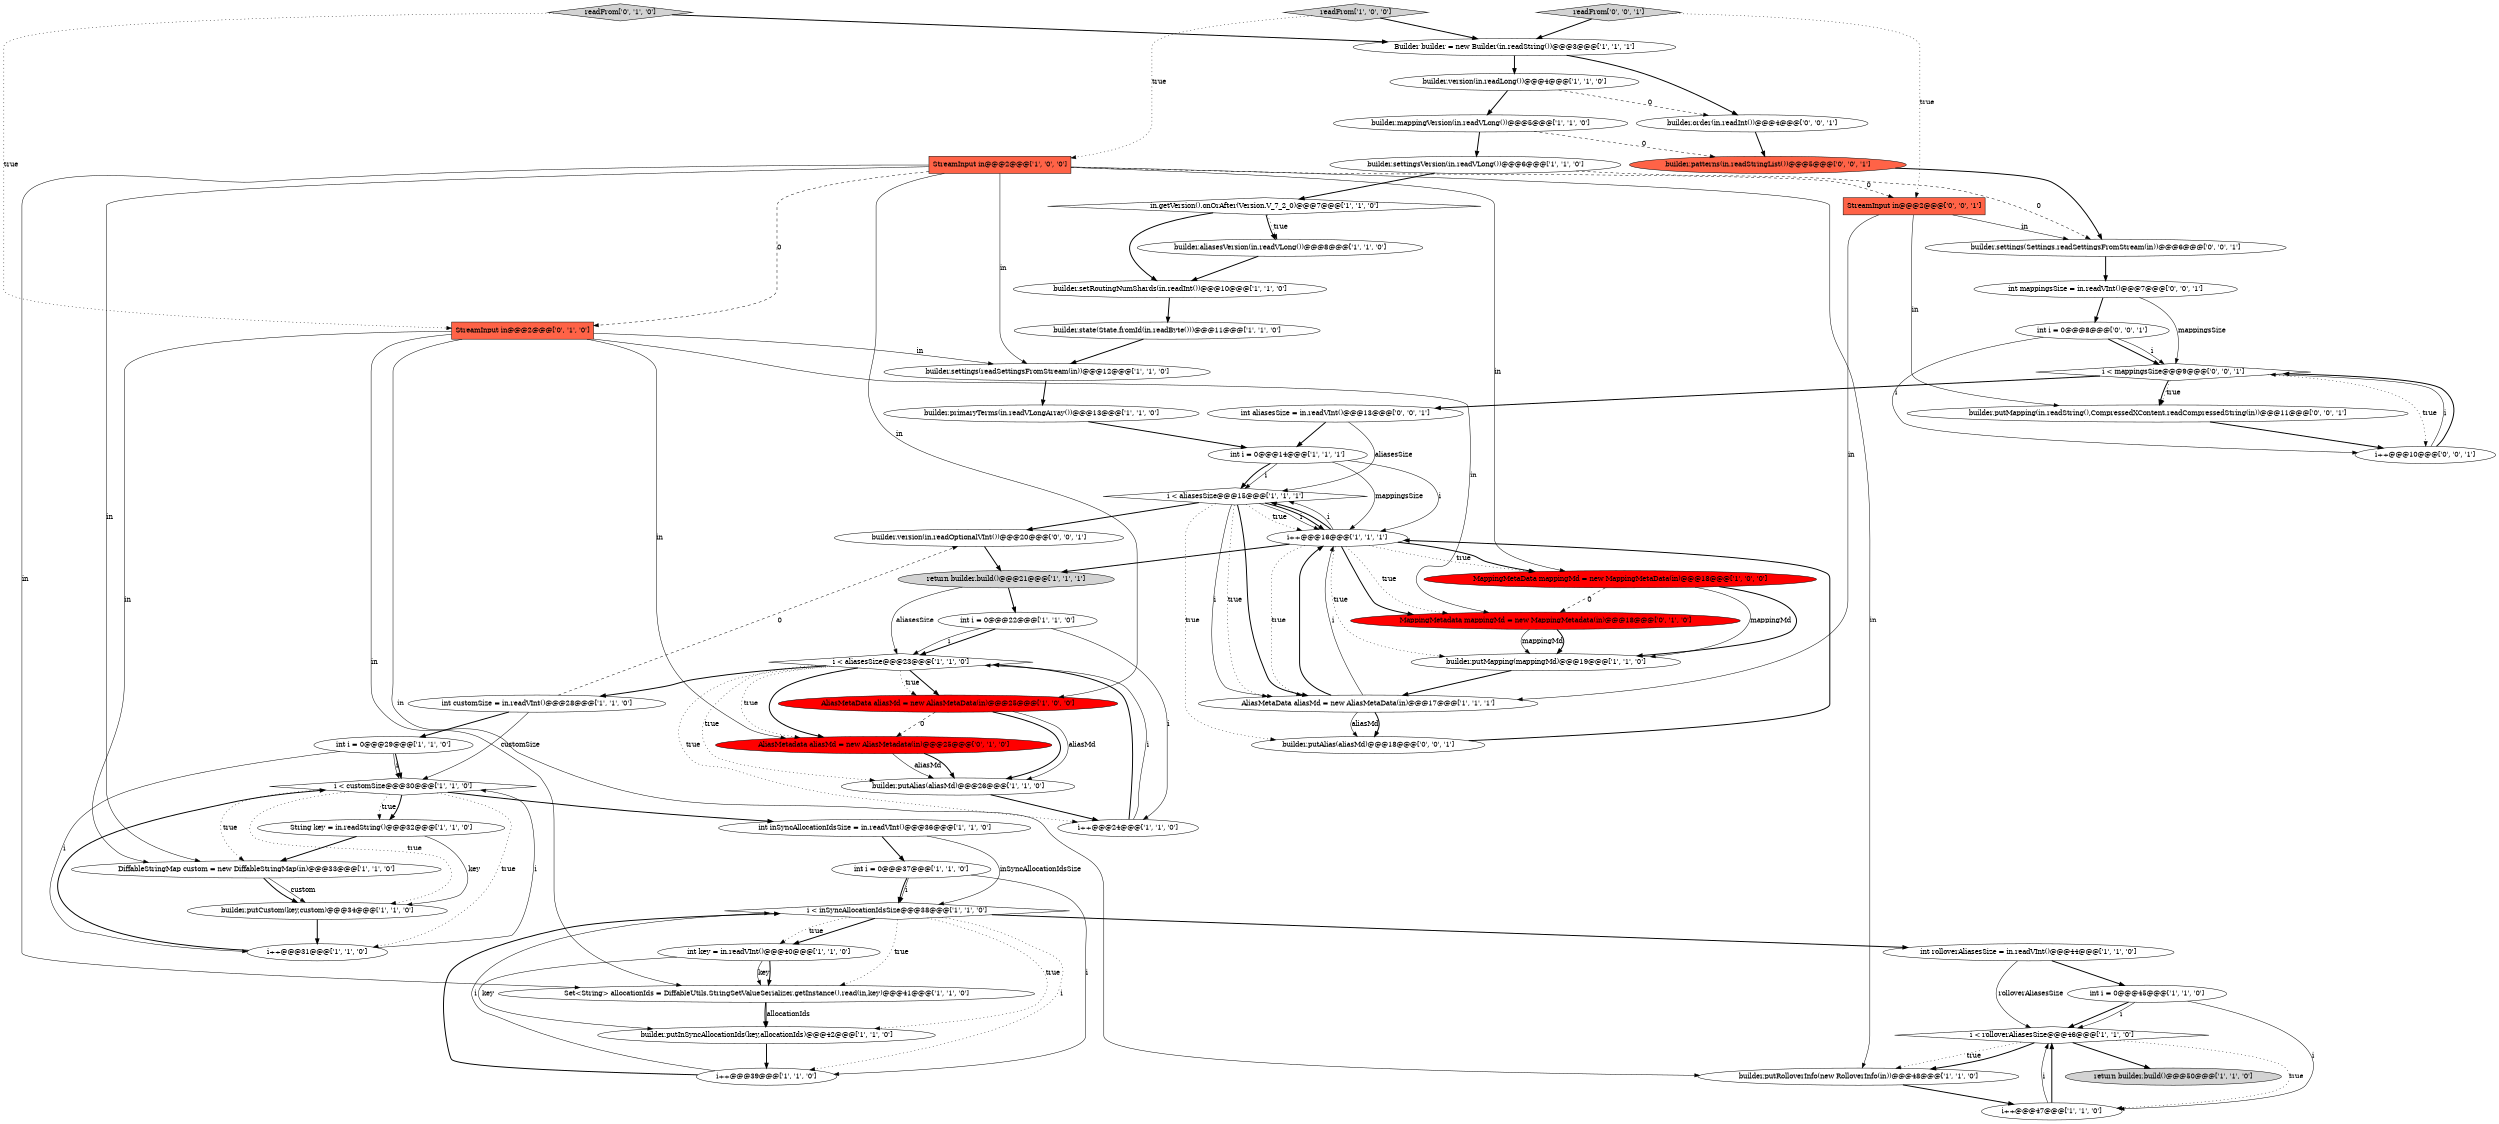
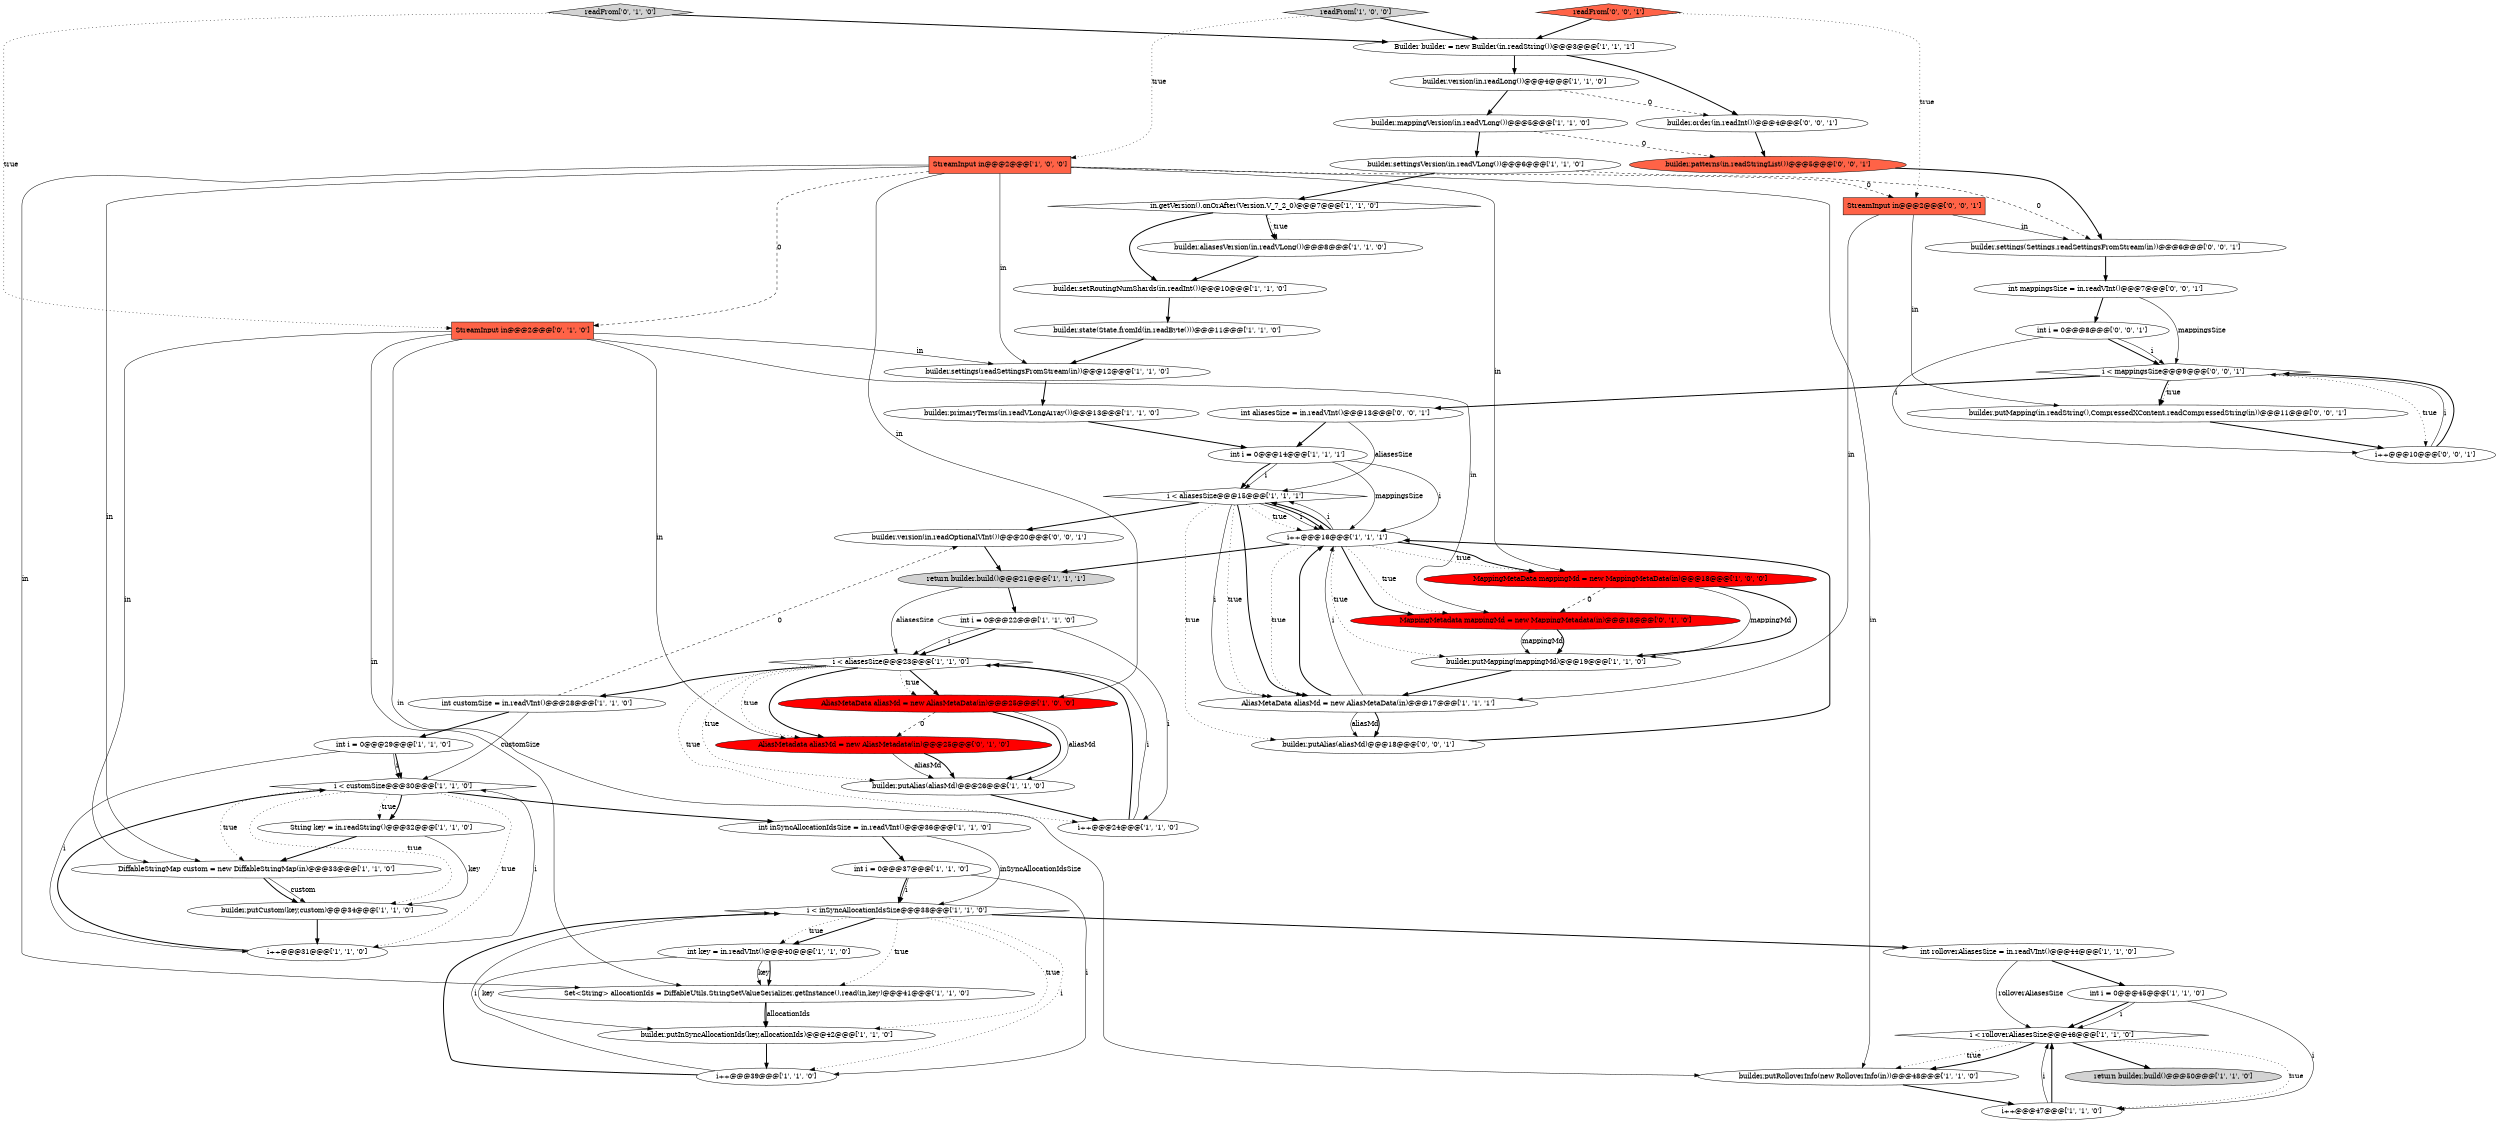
(1609, 12) -> (1609, 12)
